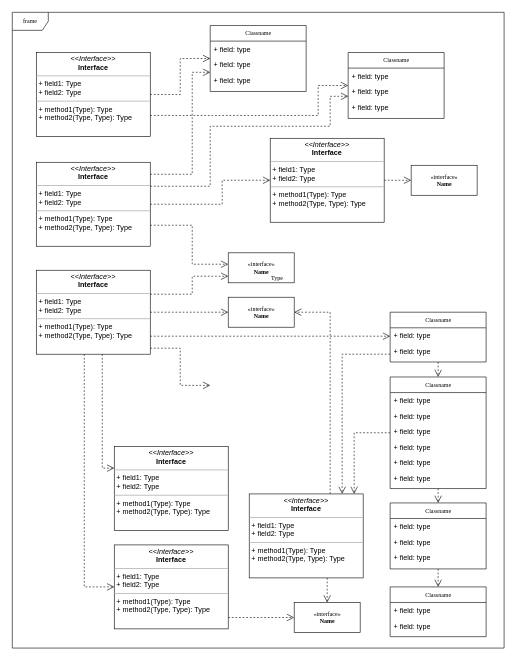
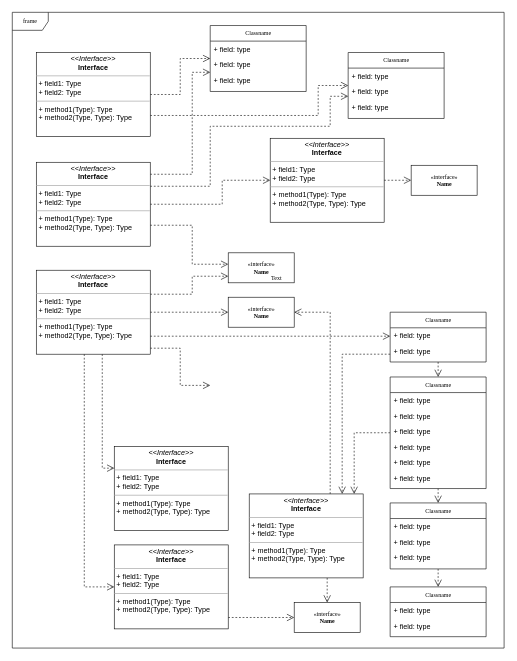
(278, 278) -> (278, 278)
